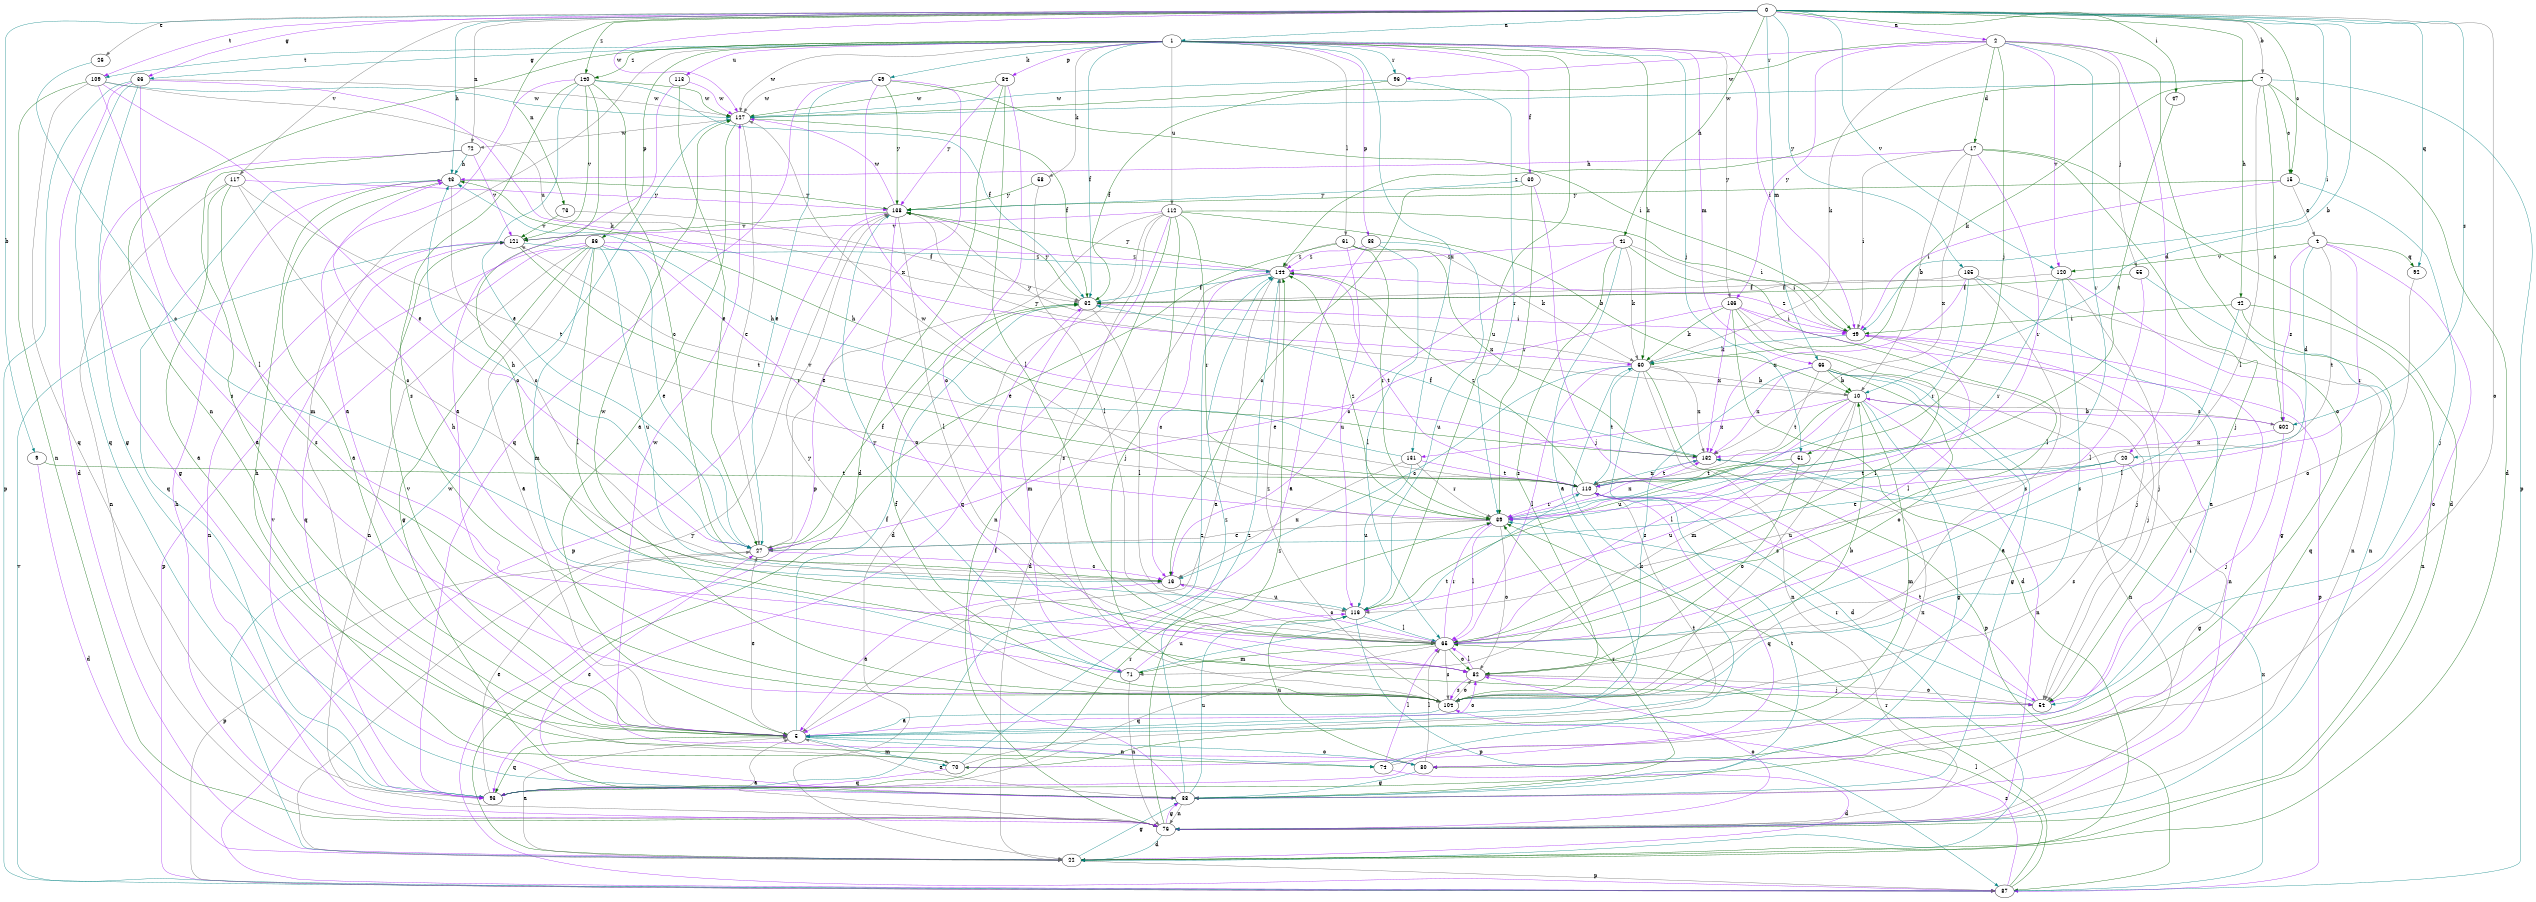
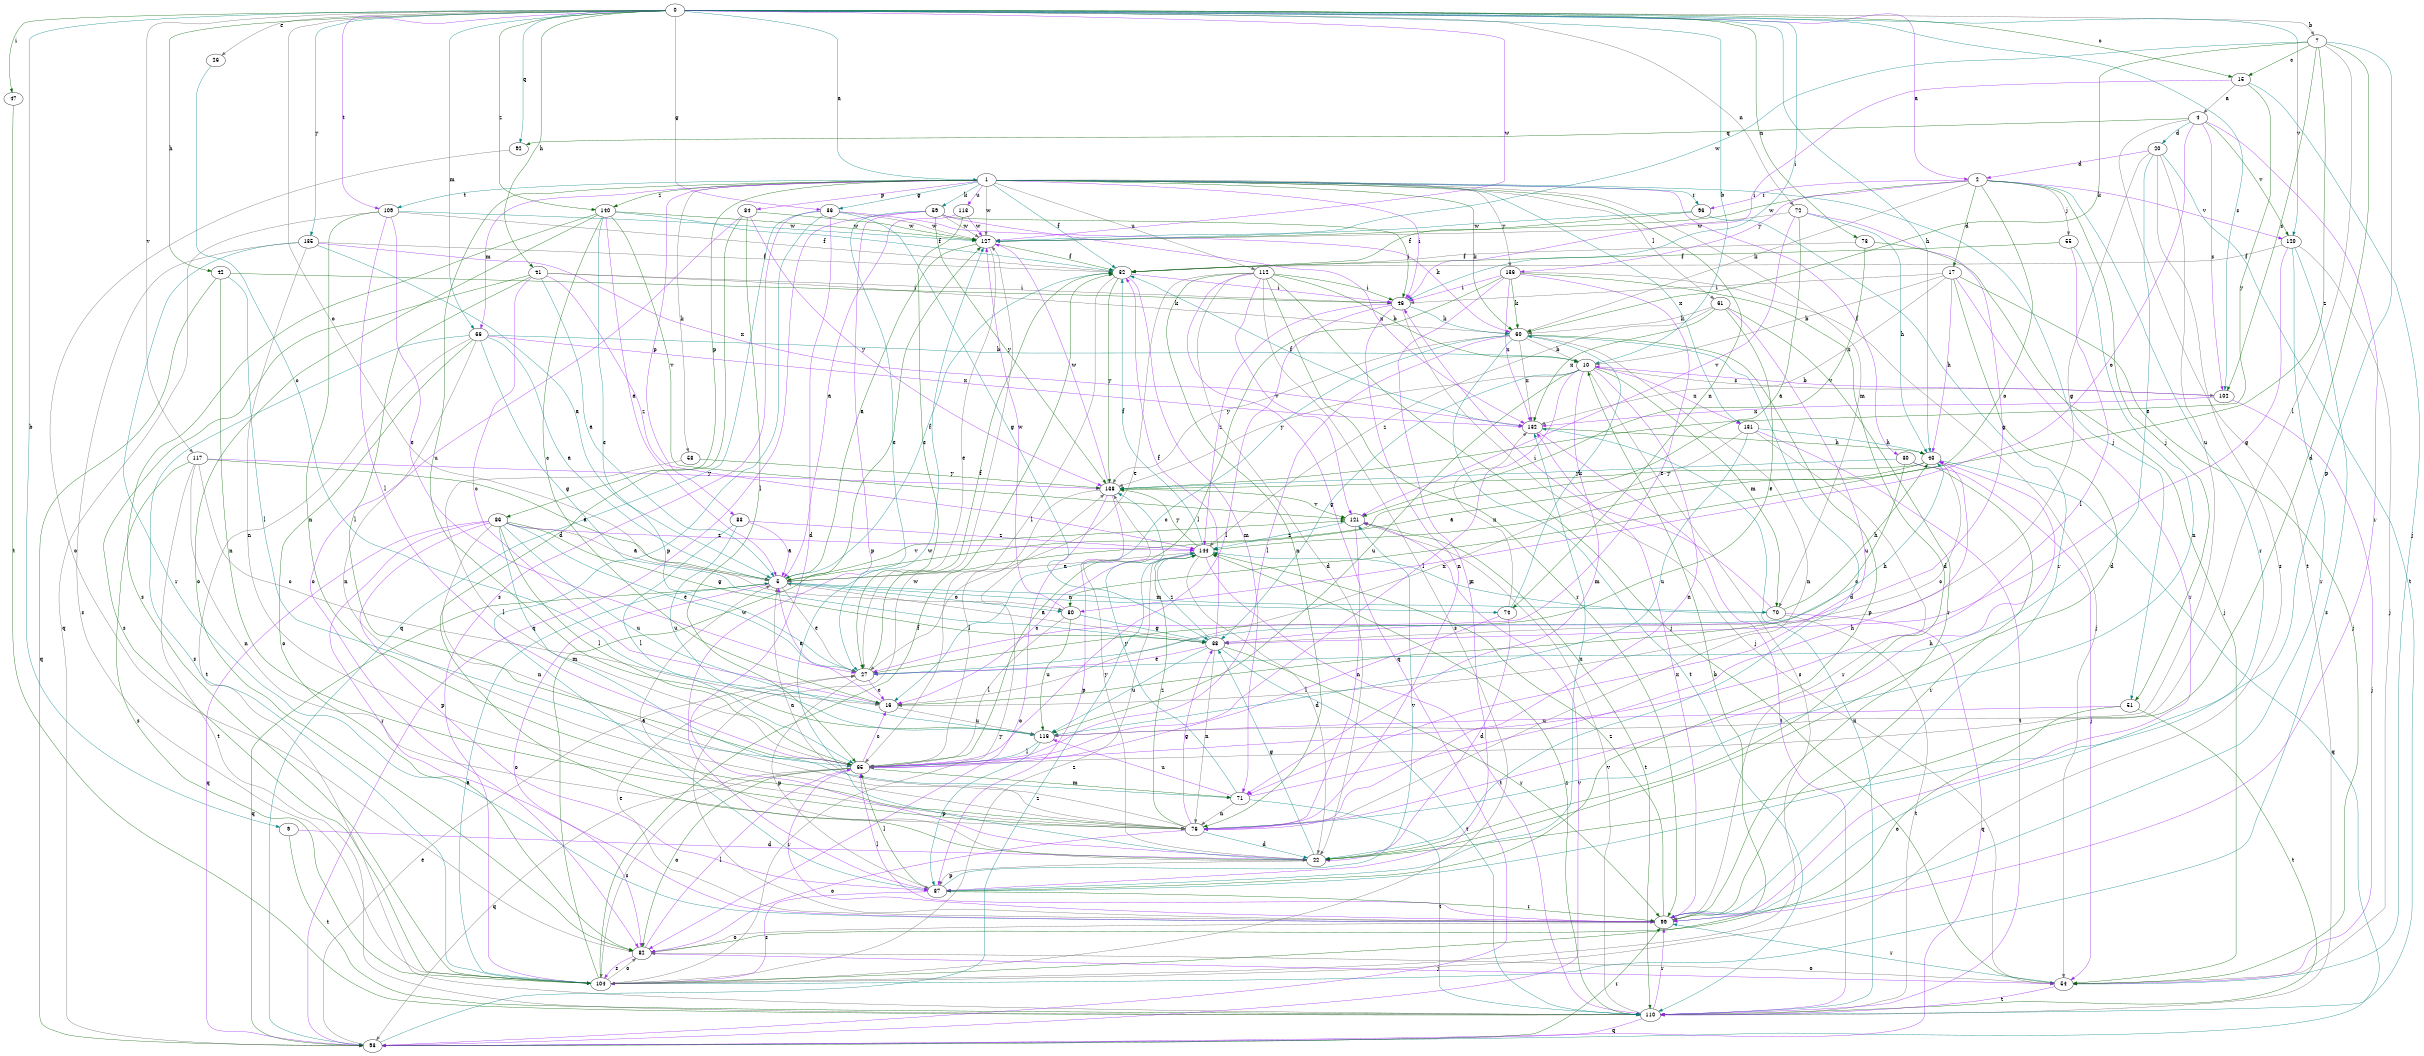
(607, 133) -> (1434, 234)
(2160, 185) -> (2069, 164)
(543, 195) -> (825, 242)
(1856, 335) -> (1401, 304)
(1838, 380) -> (1031, 353)
(2284, 427) -> (2224, 396)
(1341, 434) -> (1714, 659)
(1499, 520) -> (1664, 922)
none -> (2216, 598)
(1538, 635) -> (1538, 639)
